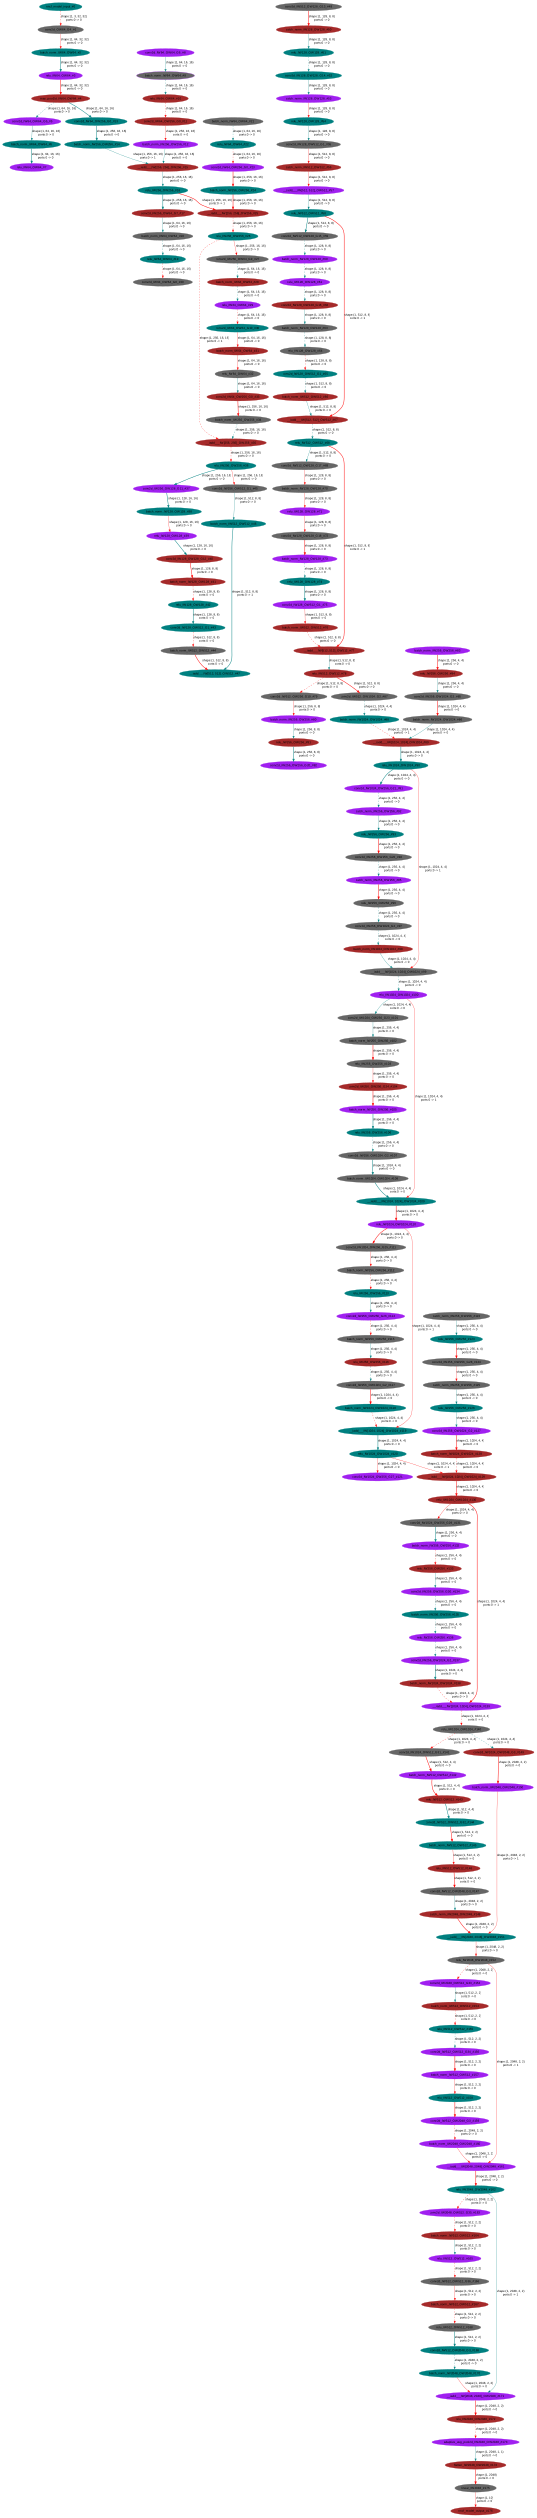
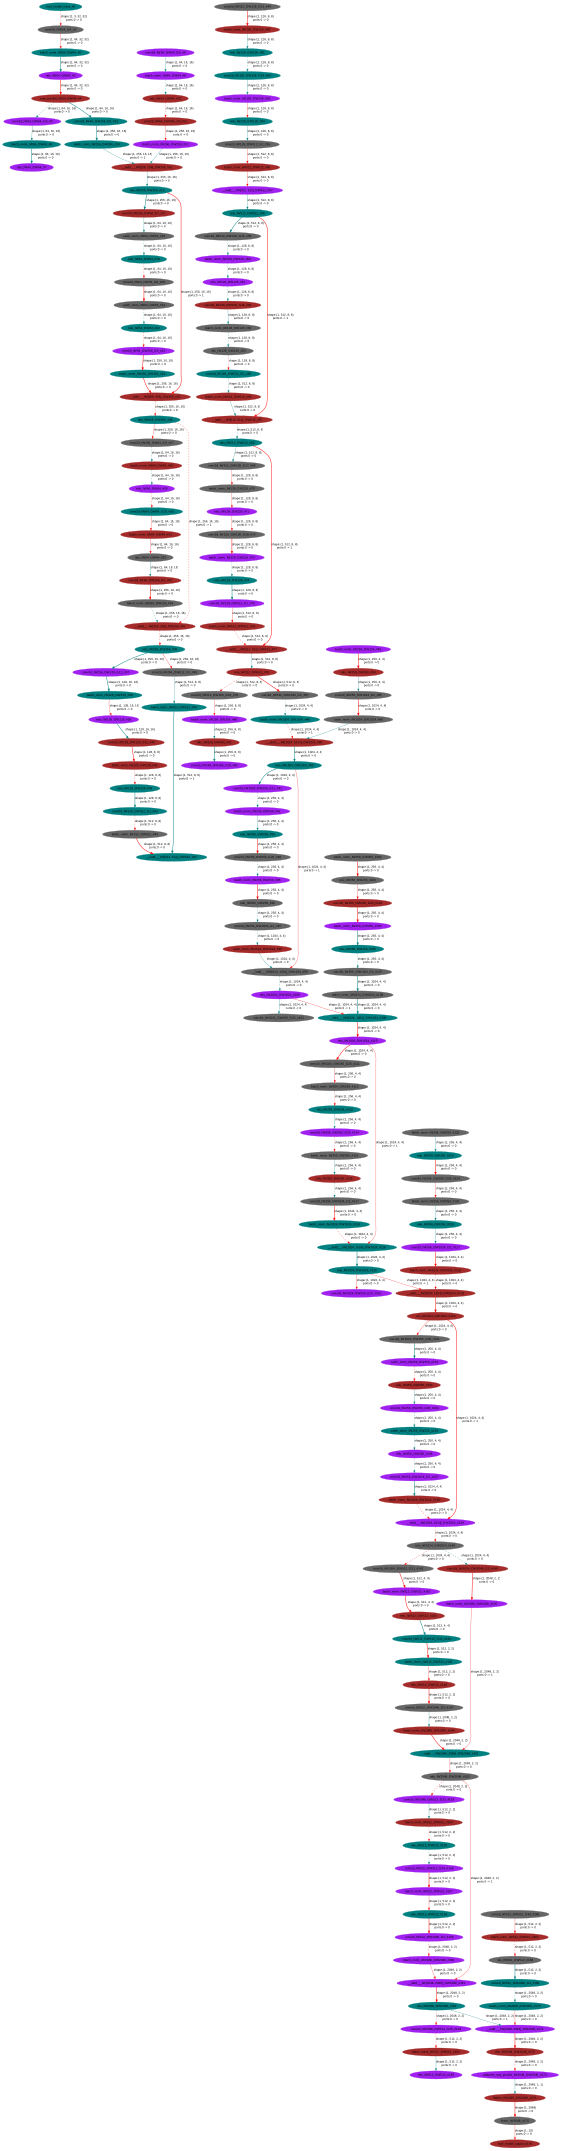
(166, 76) -> (166, 76)
none -> (144, 292)
(373, 1028) -> none
(455, 2269) -> none
